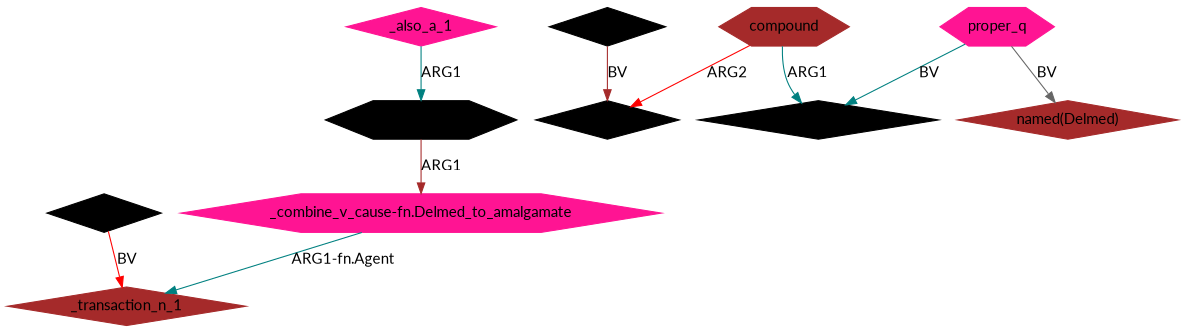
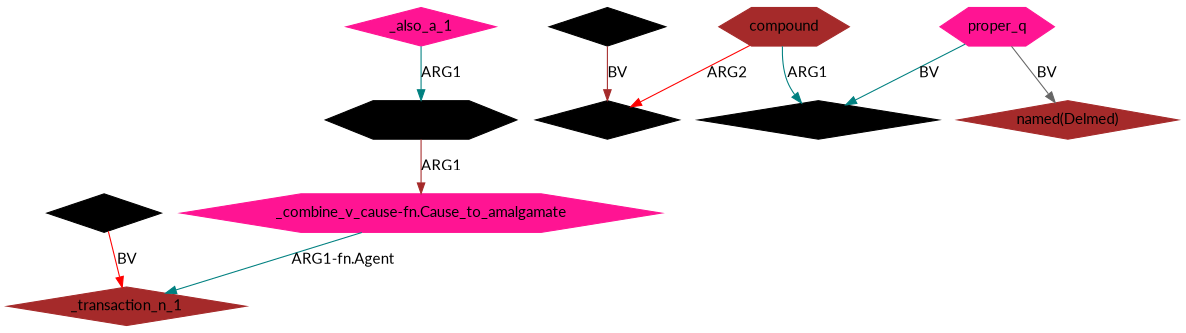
(421, 213) -> (421, 213)
